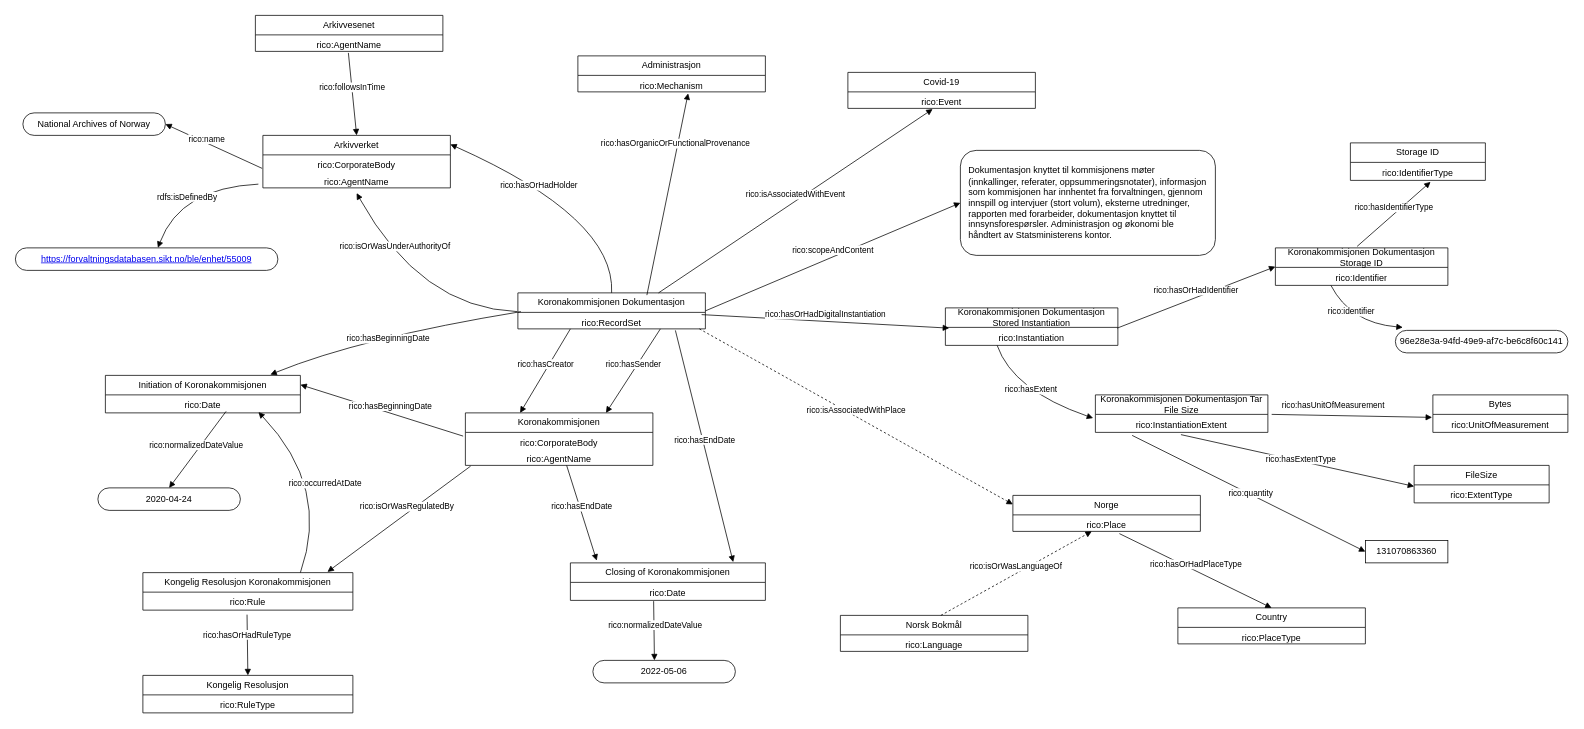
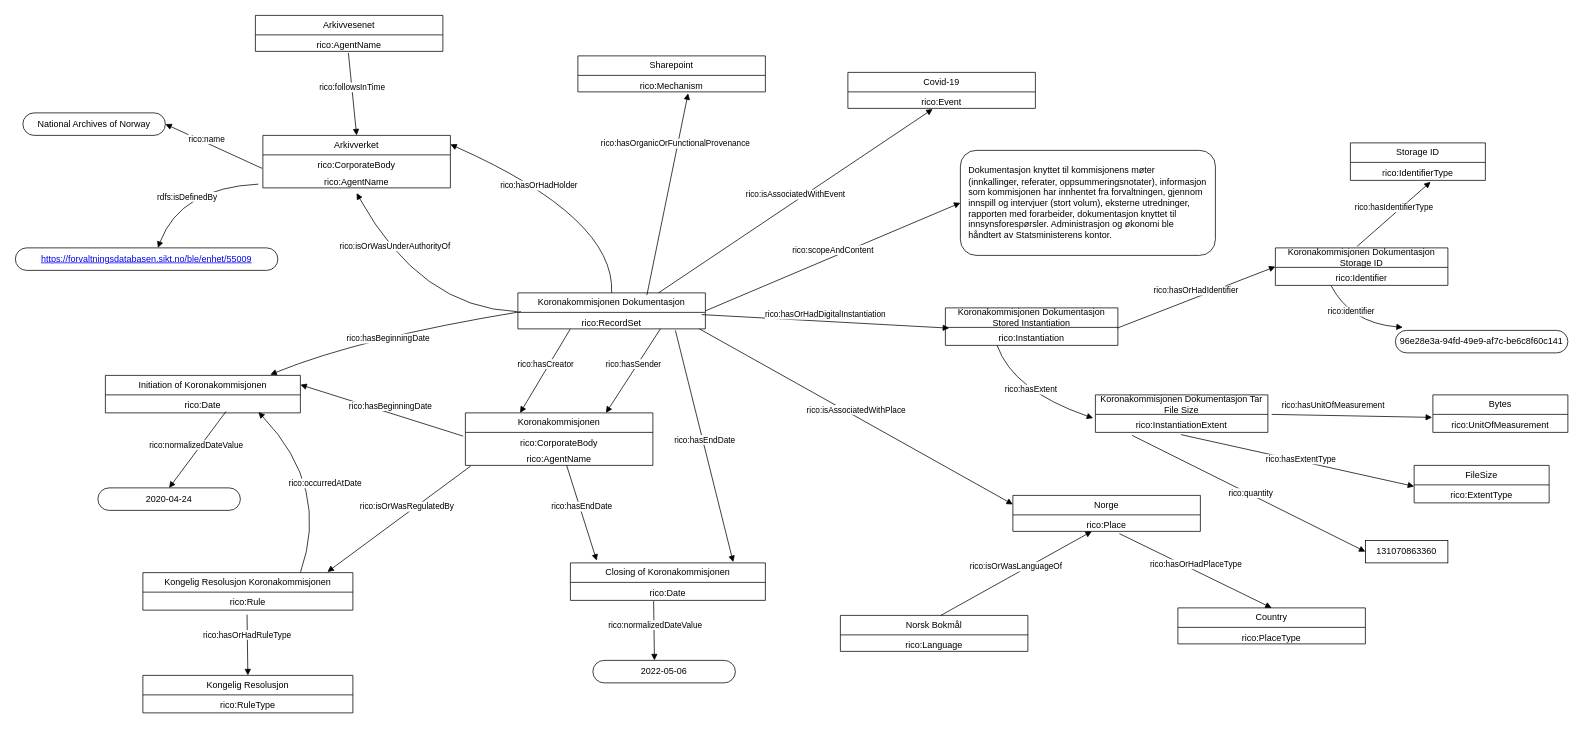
(672, 66) -> (672, 66)
(929, 457) -> (929, 457)
(982, 592) -> (982, 592)
